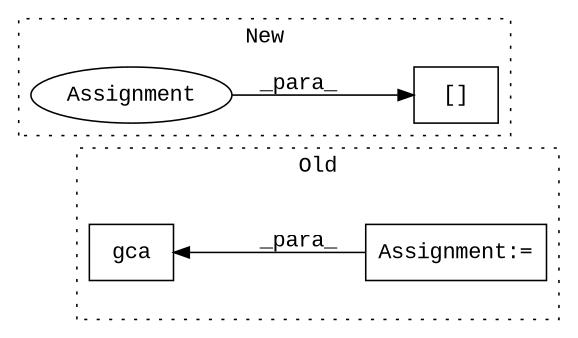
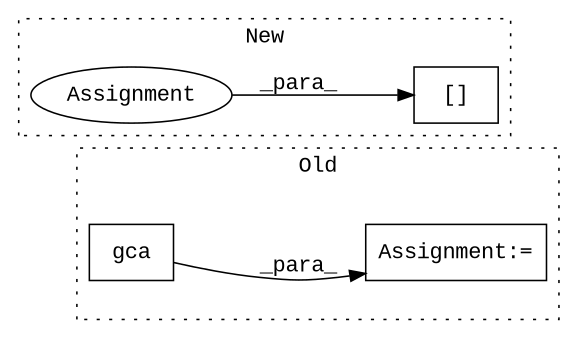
(277, 252) -> (261, 278)
